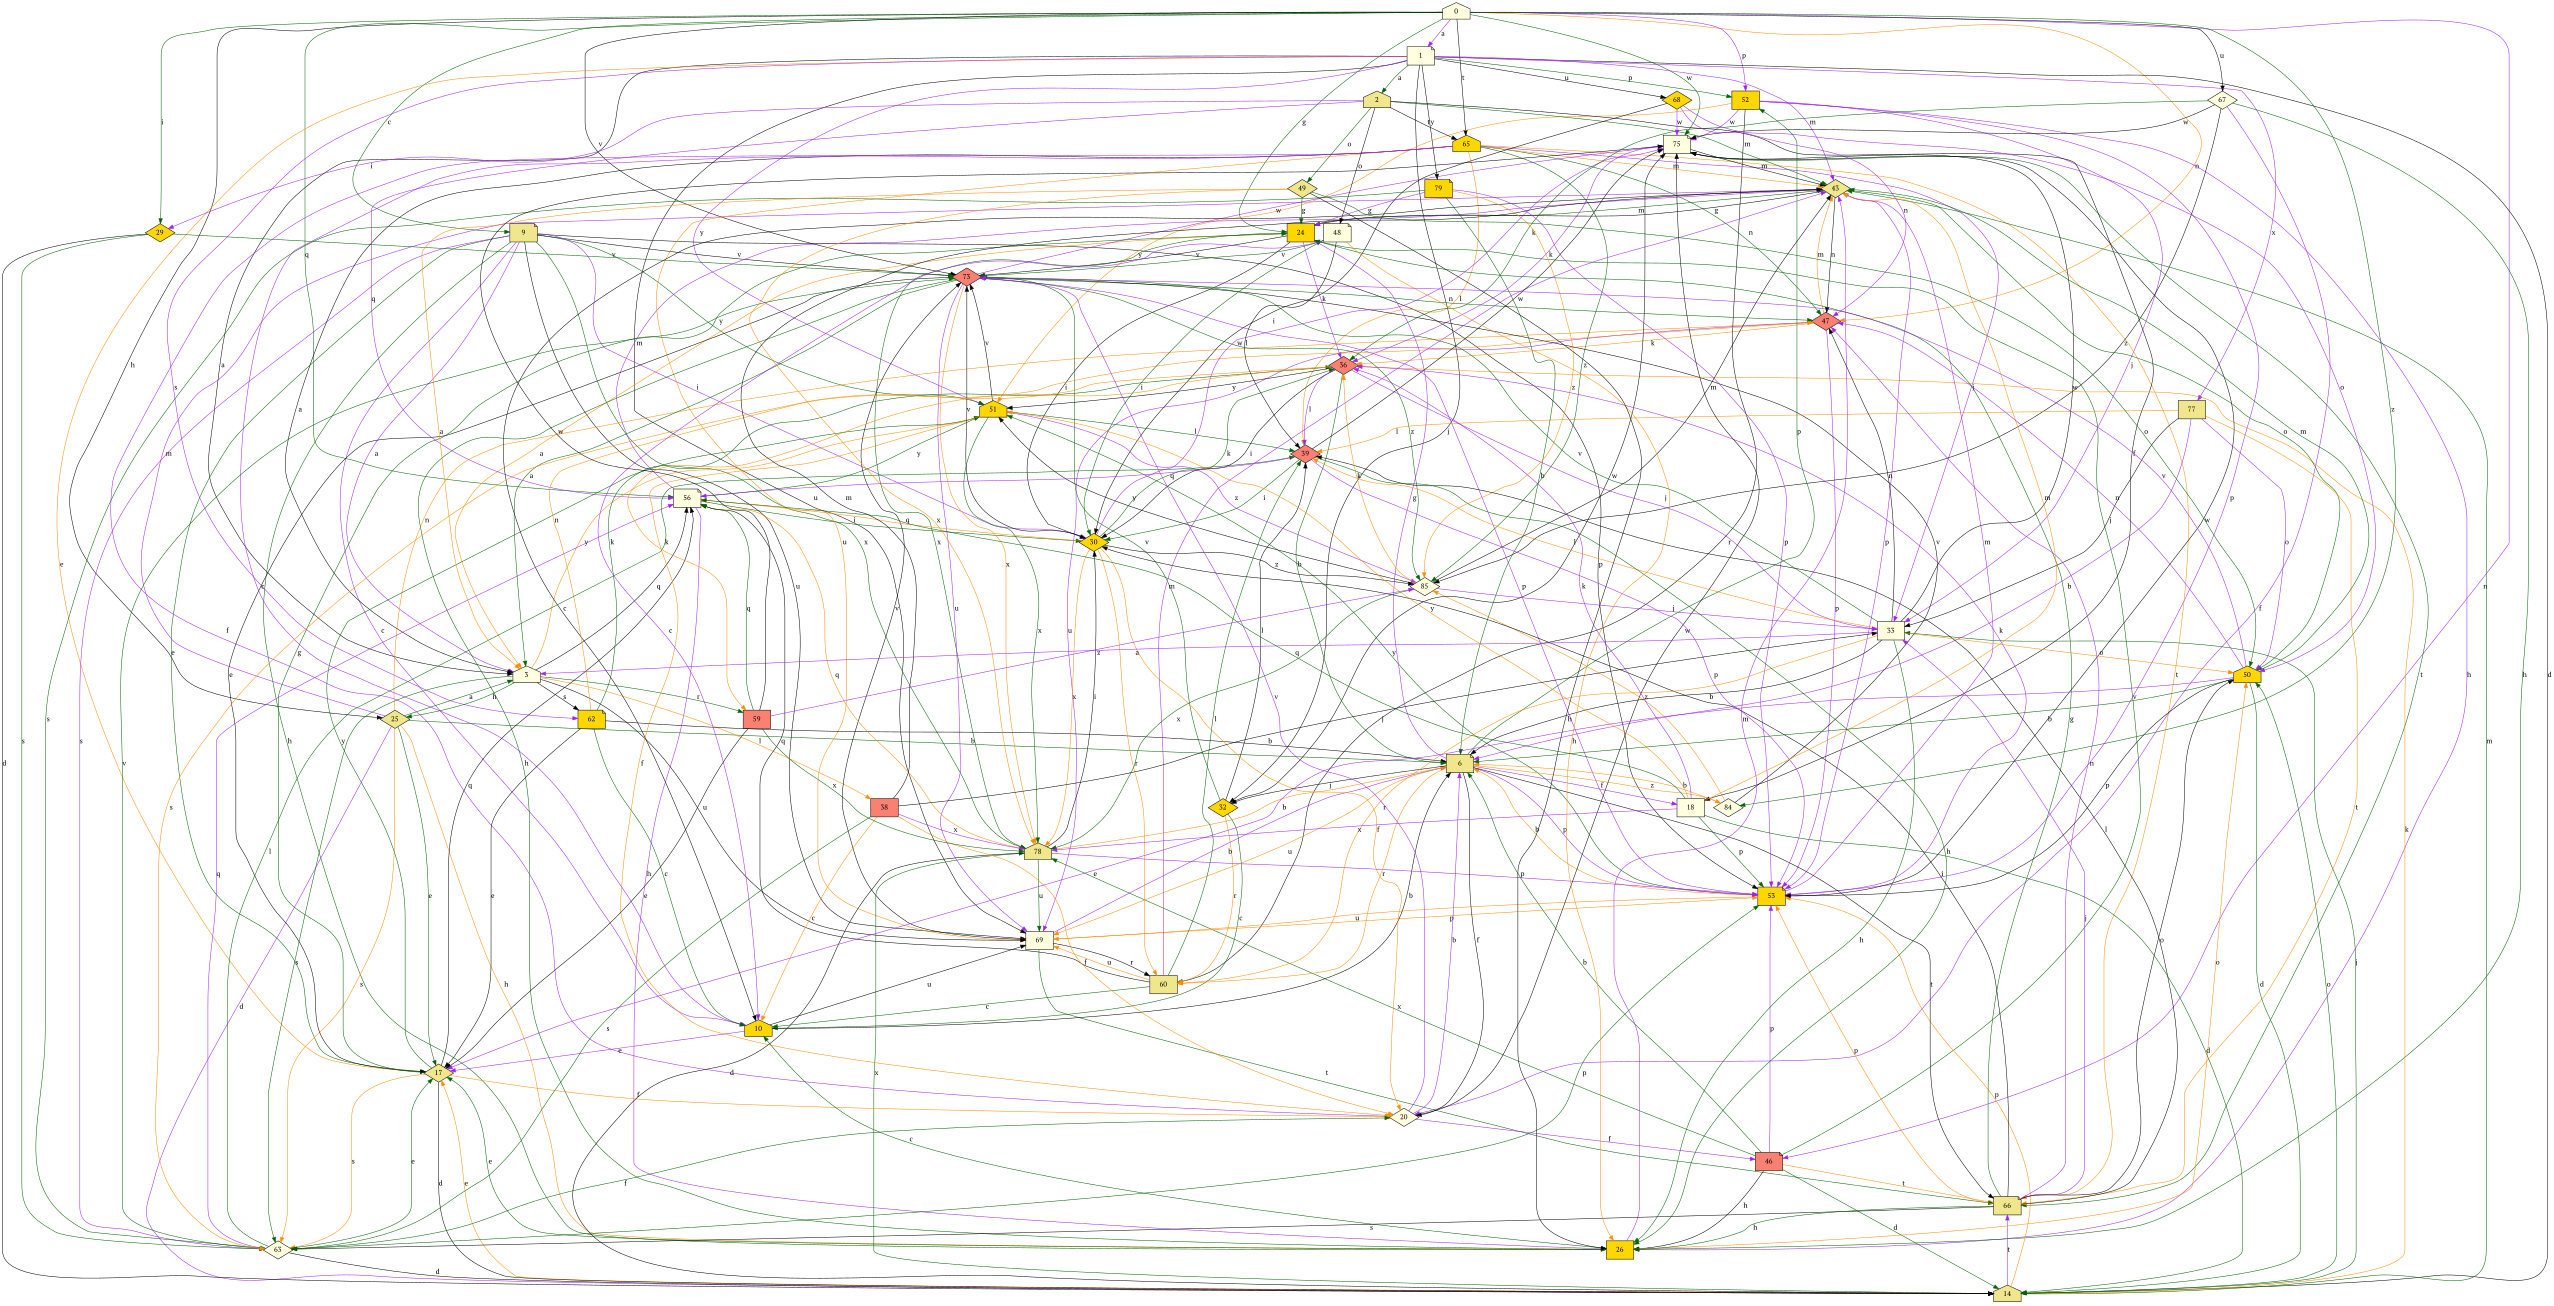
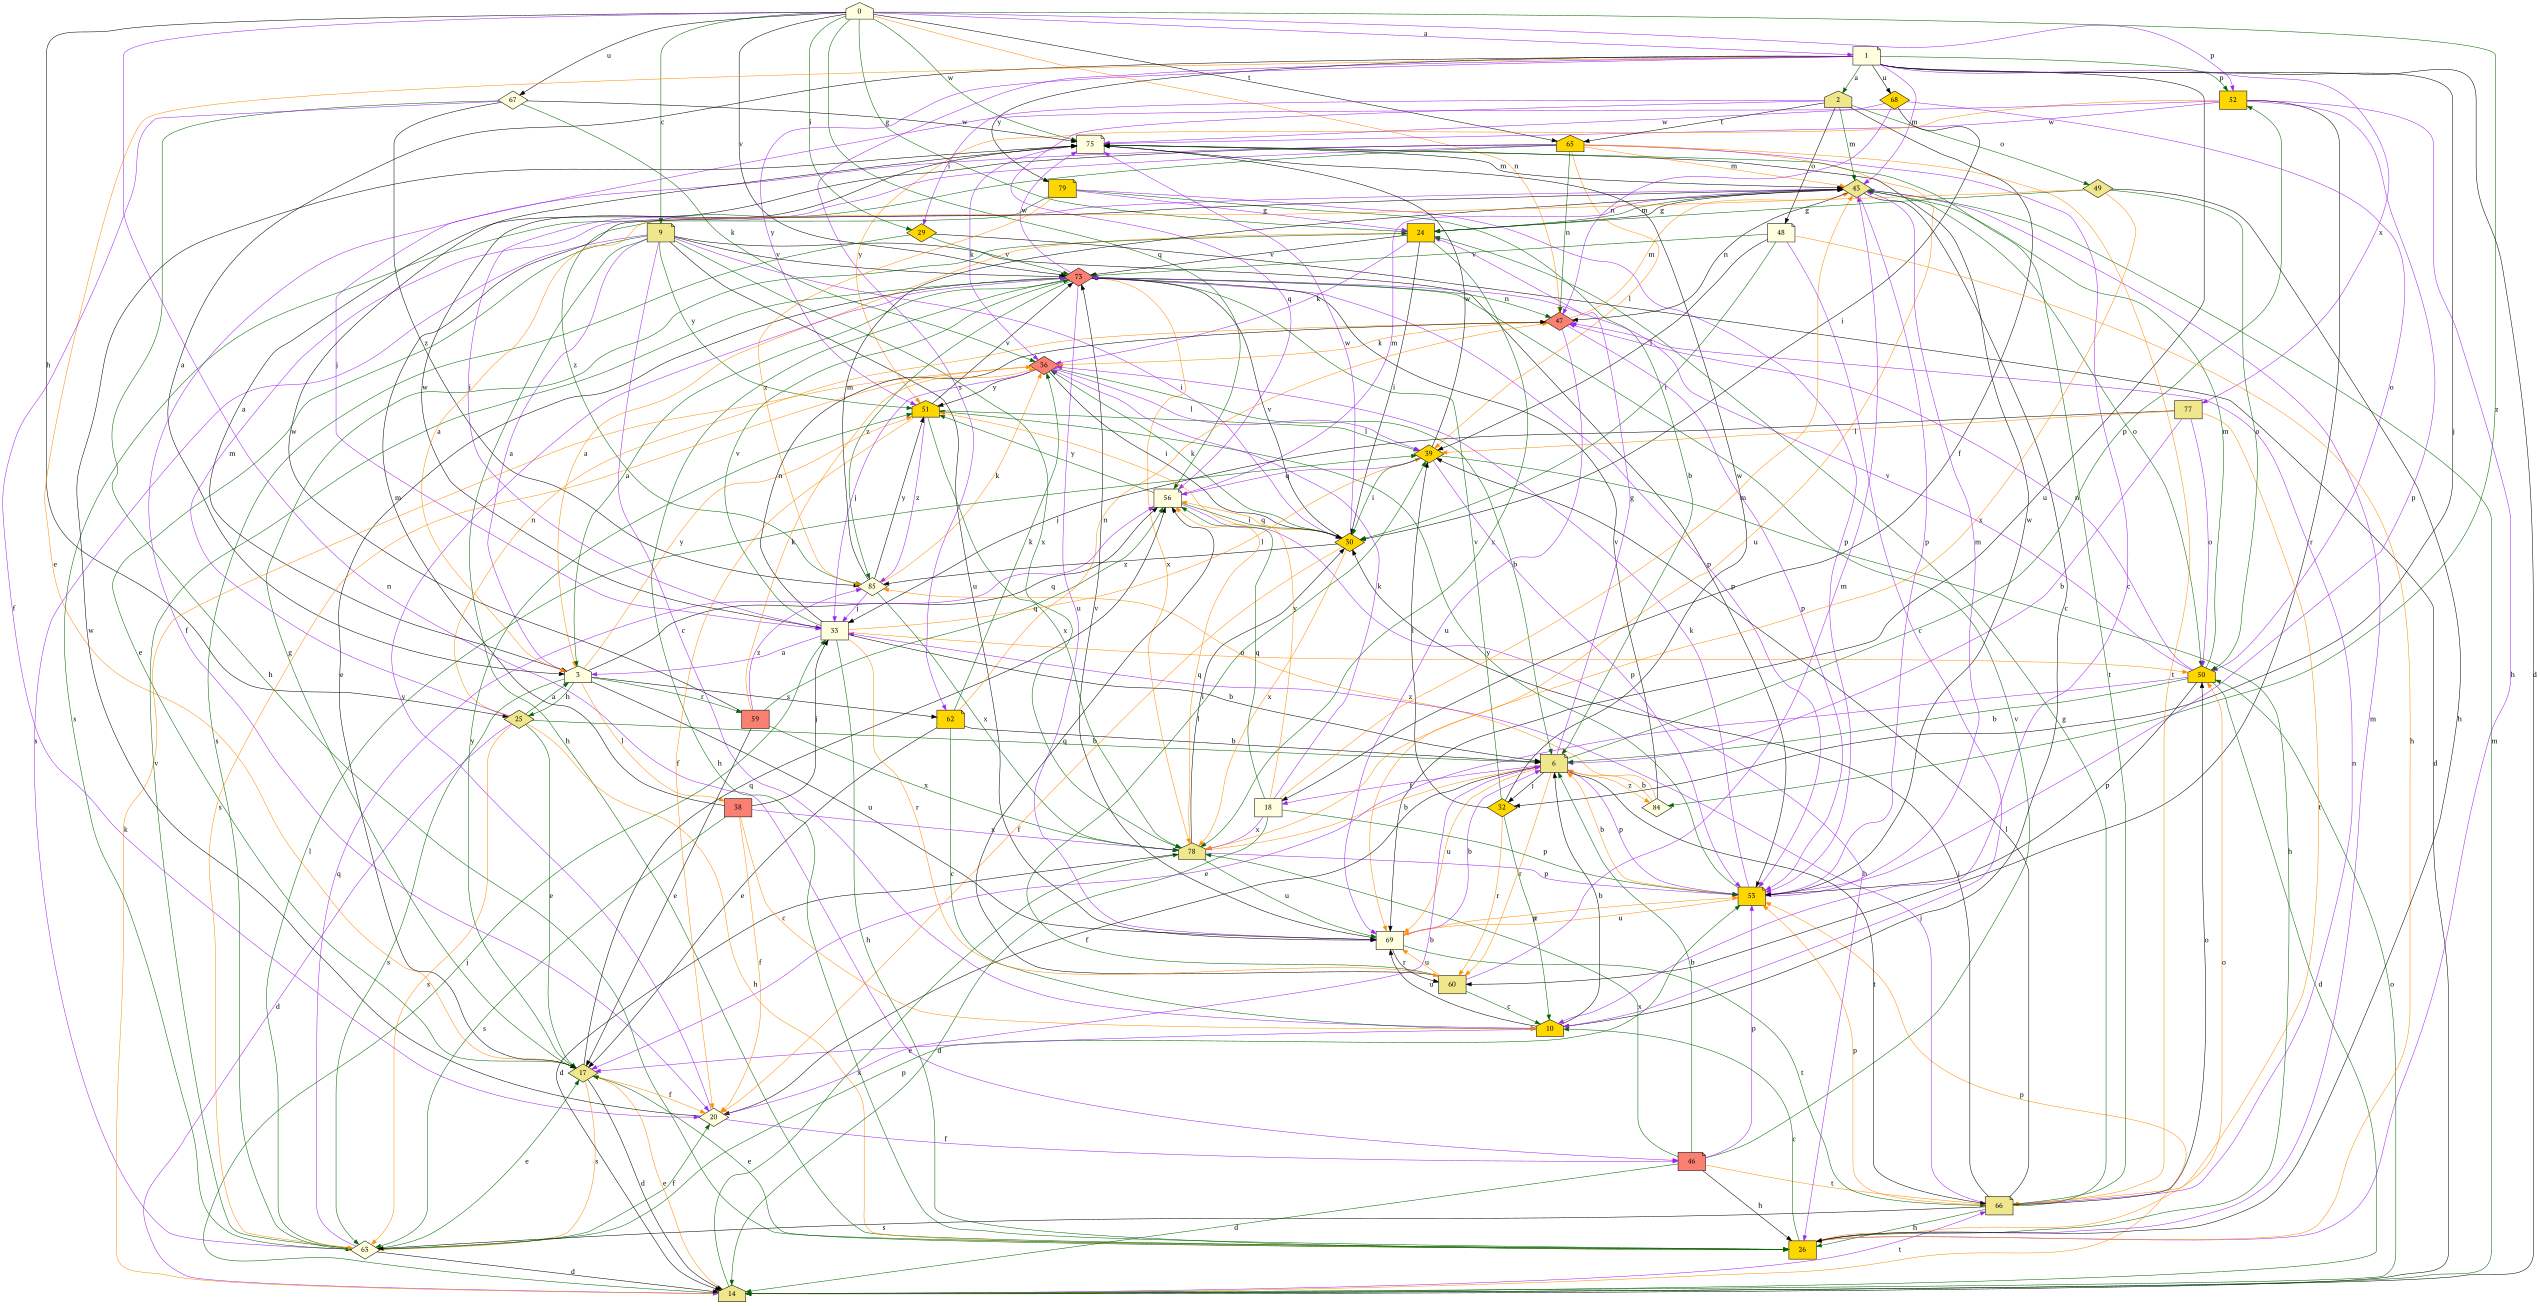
(820, 441) -> (816, 488)
(1305, 454) -> (1429, 454)
(2097, 457) -> (1852, 561)
(2405, 527) -> (2055, 352)
(1132, 760) -> none
